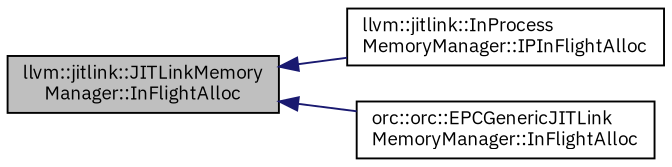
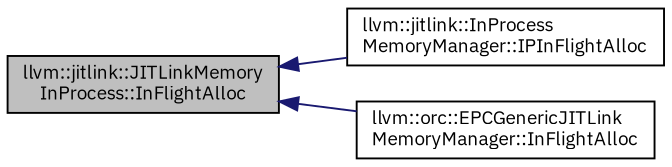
(143, 84) -> (143, 84)
(506, 130) -> (506, 130)
